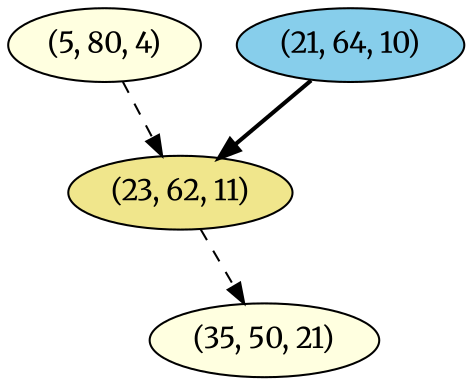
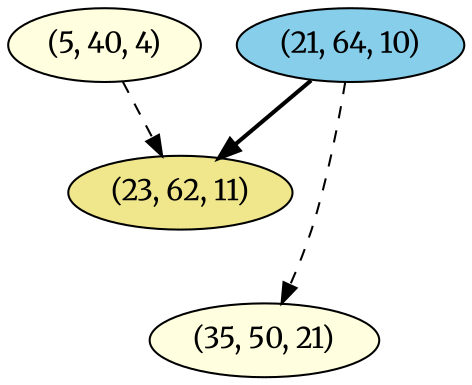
(105, 45) -> (105, 45)
(217, 258) -> (324, 185)
